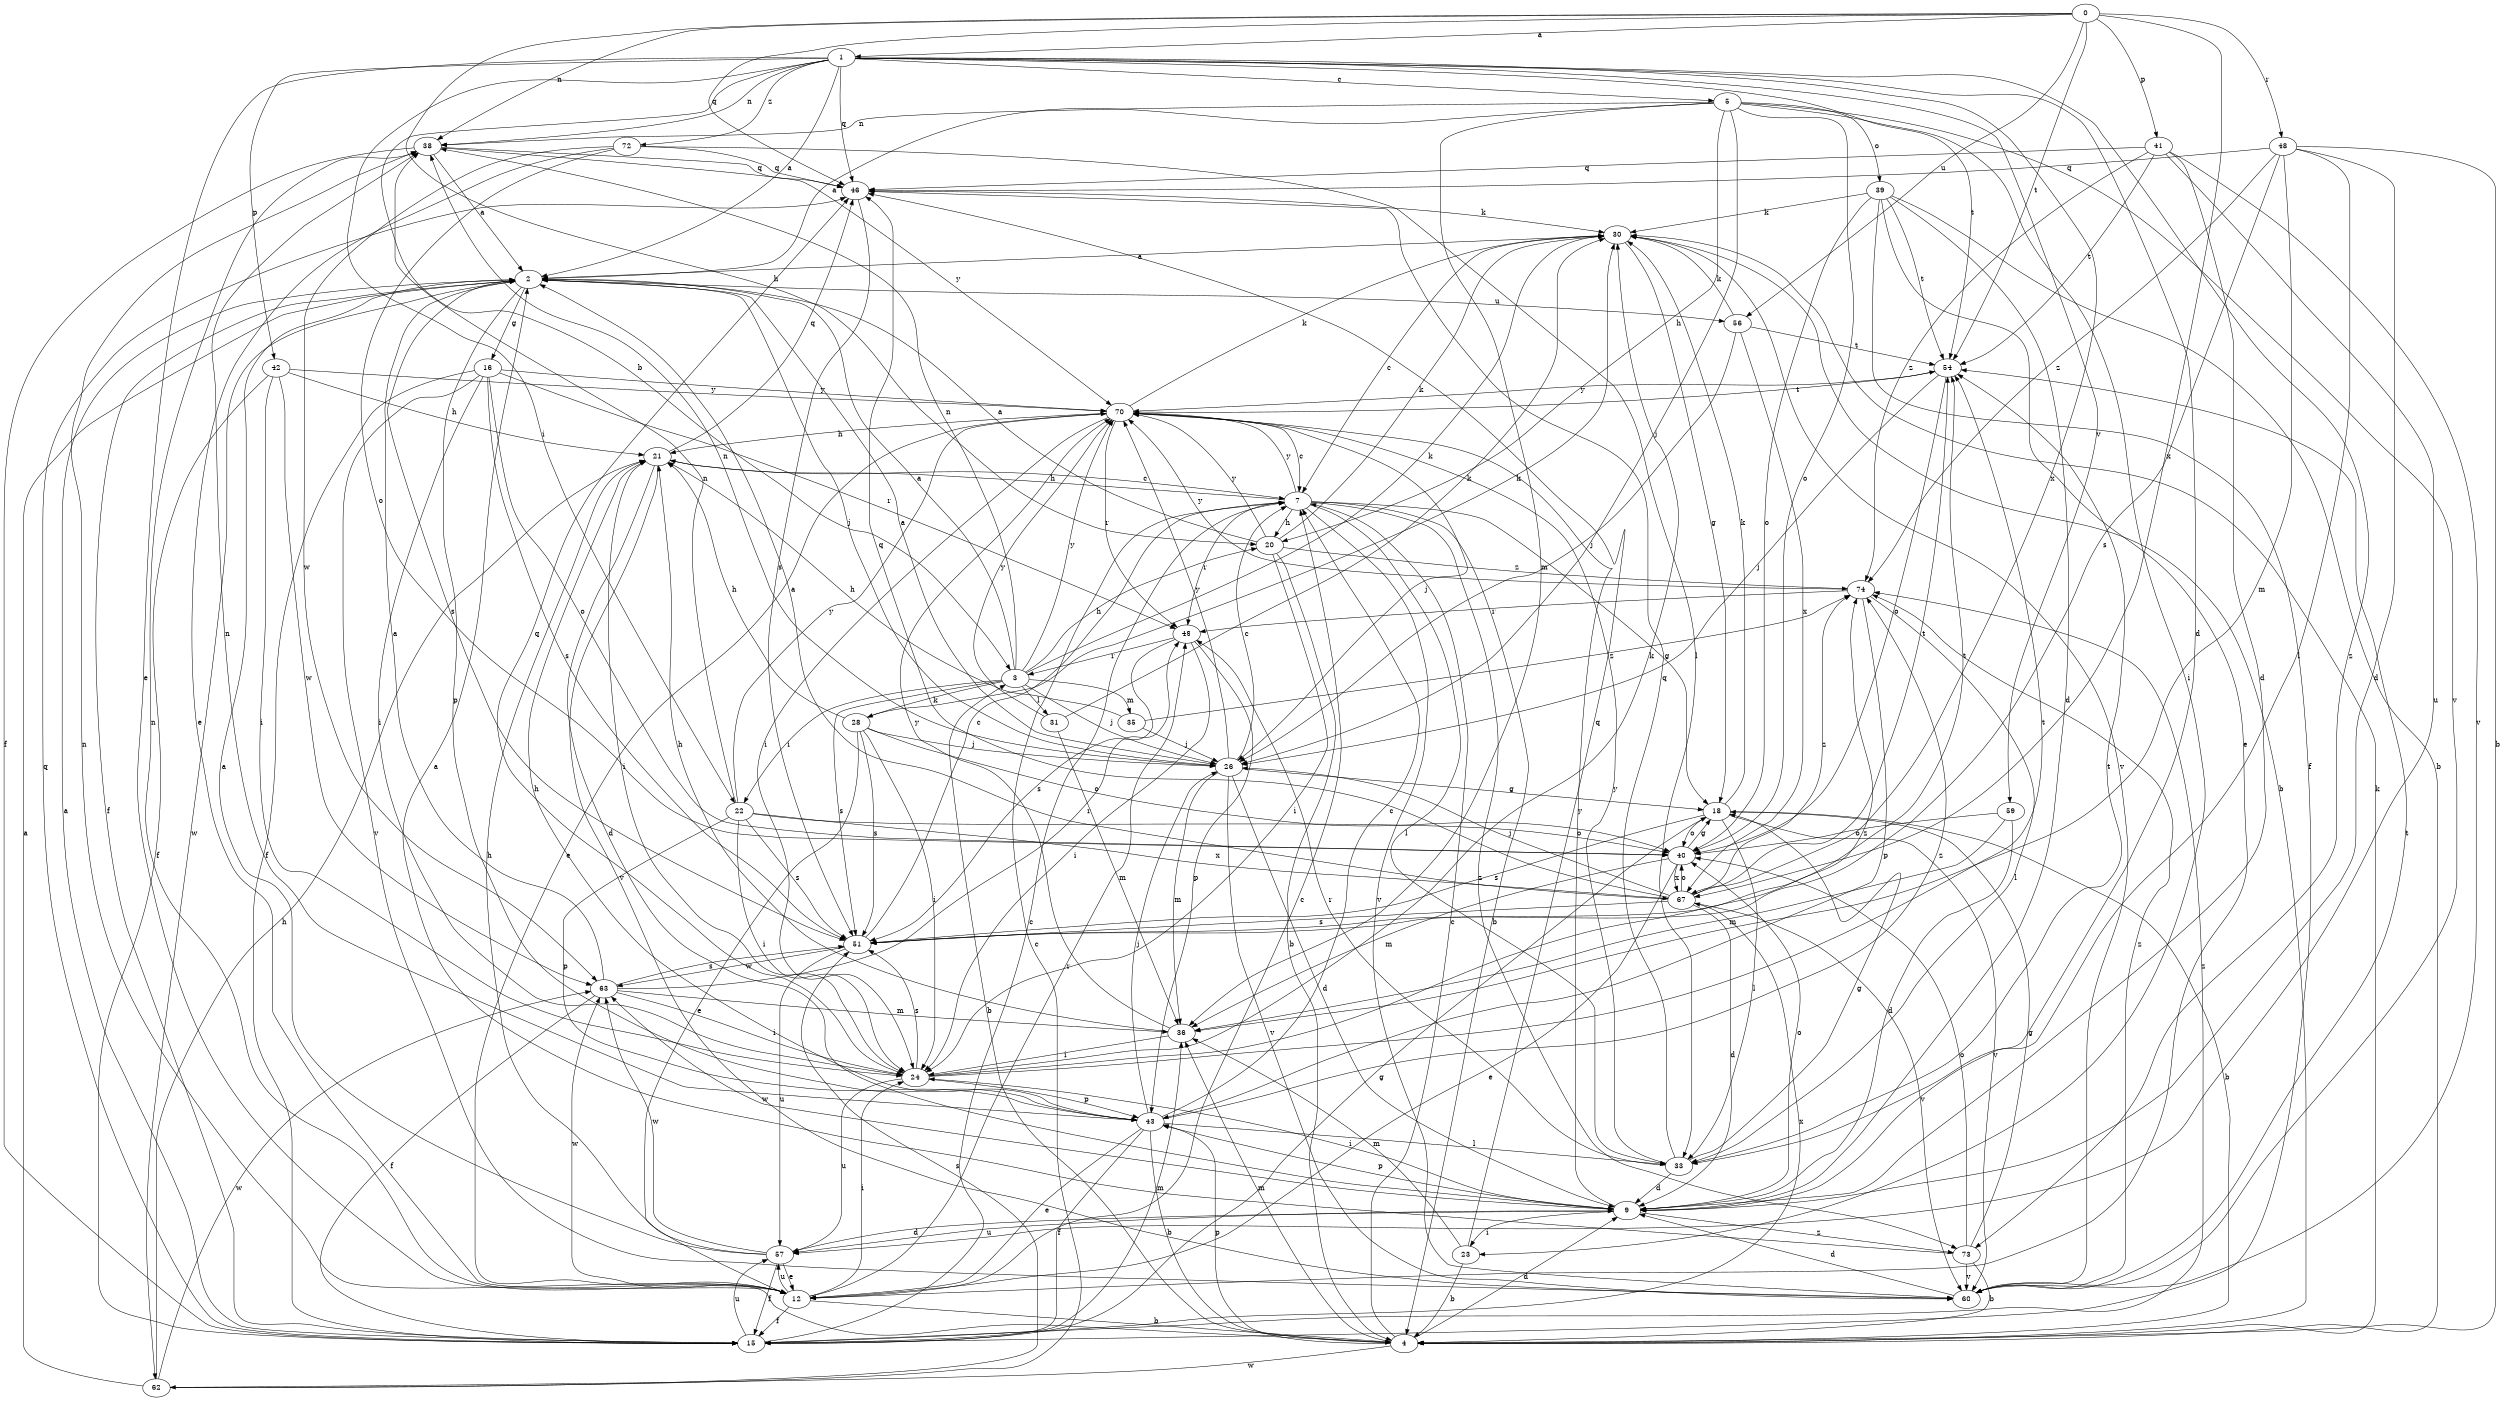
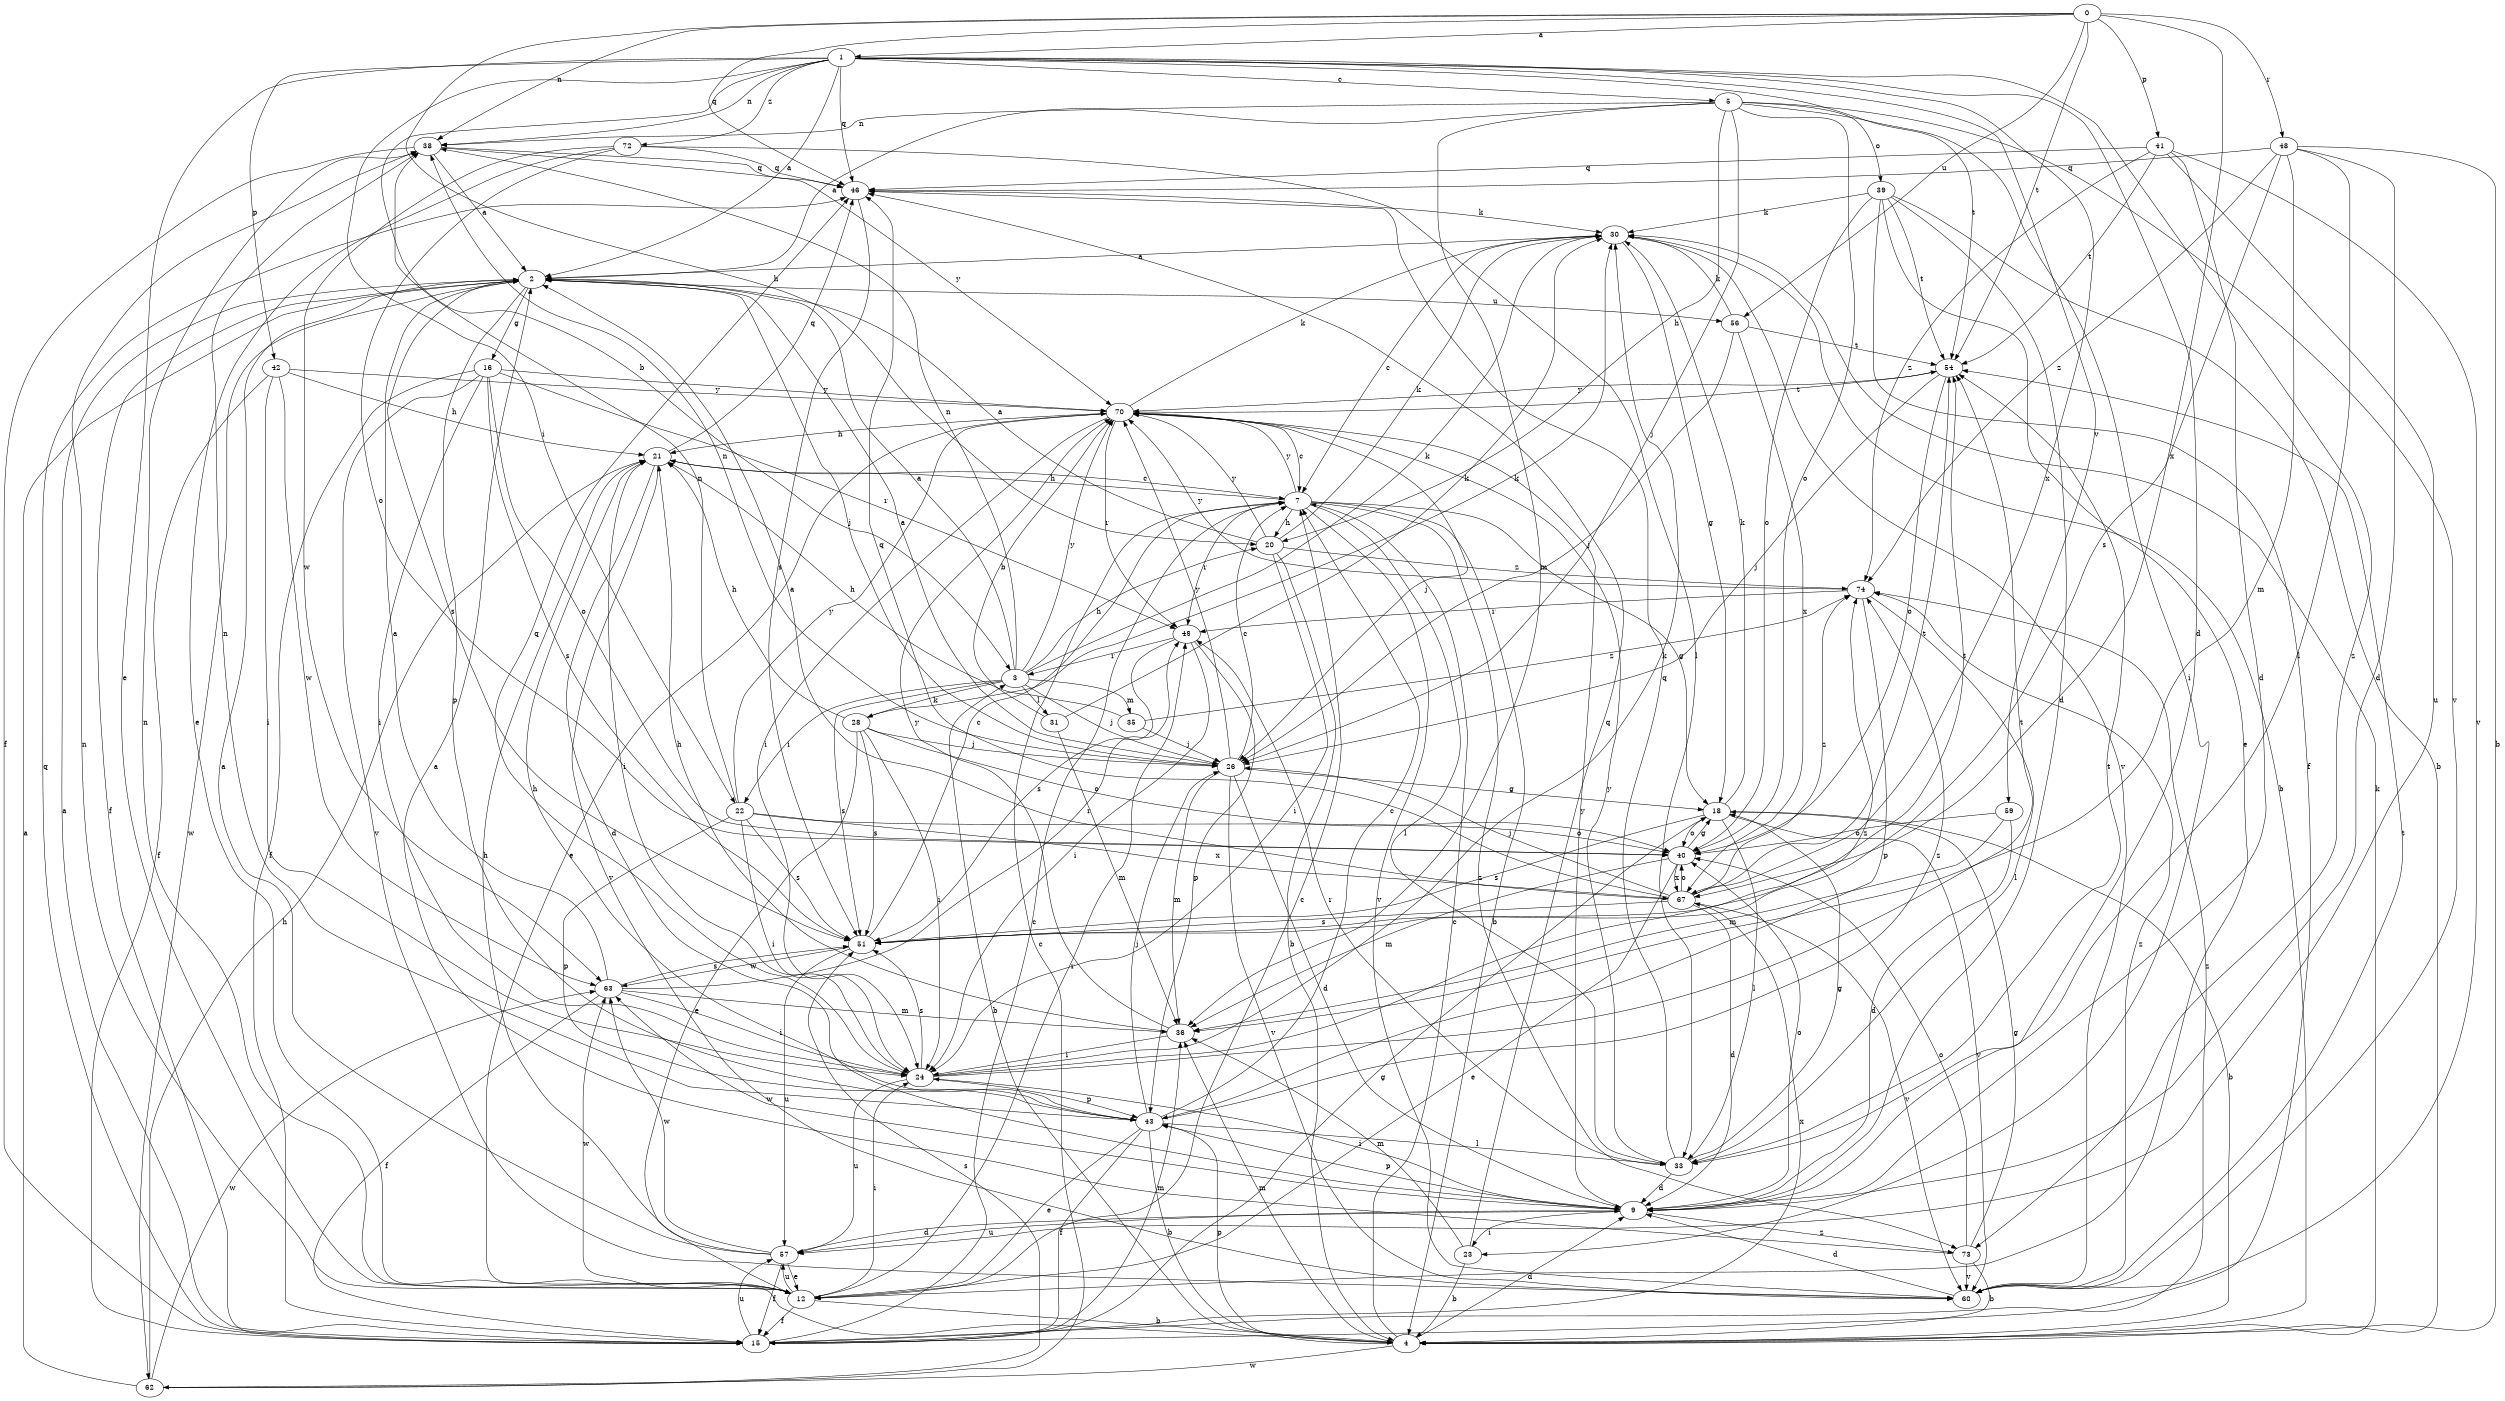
(1003, 568) -> (1004, 568)
